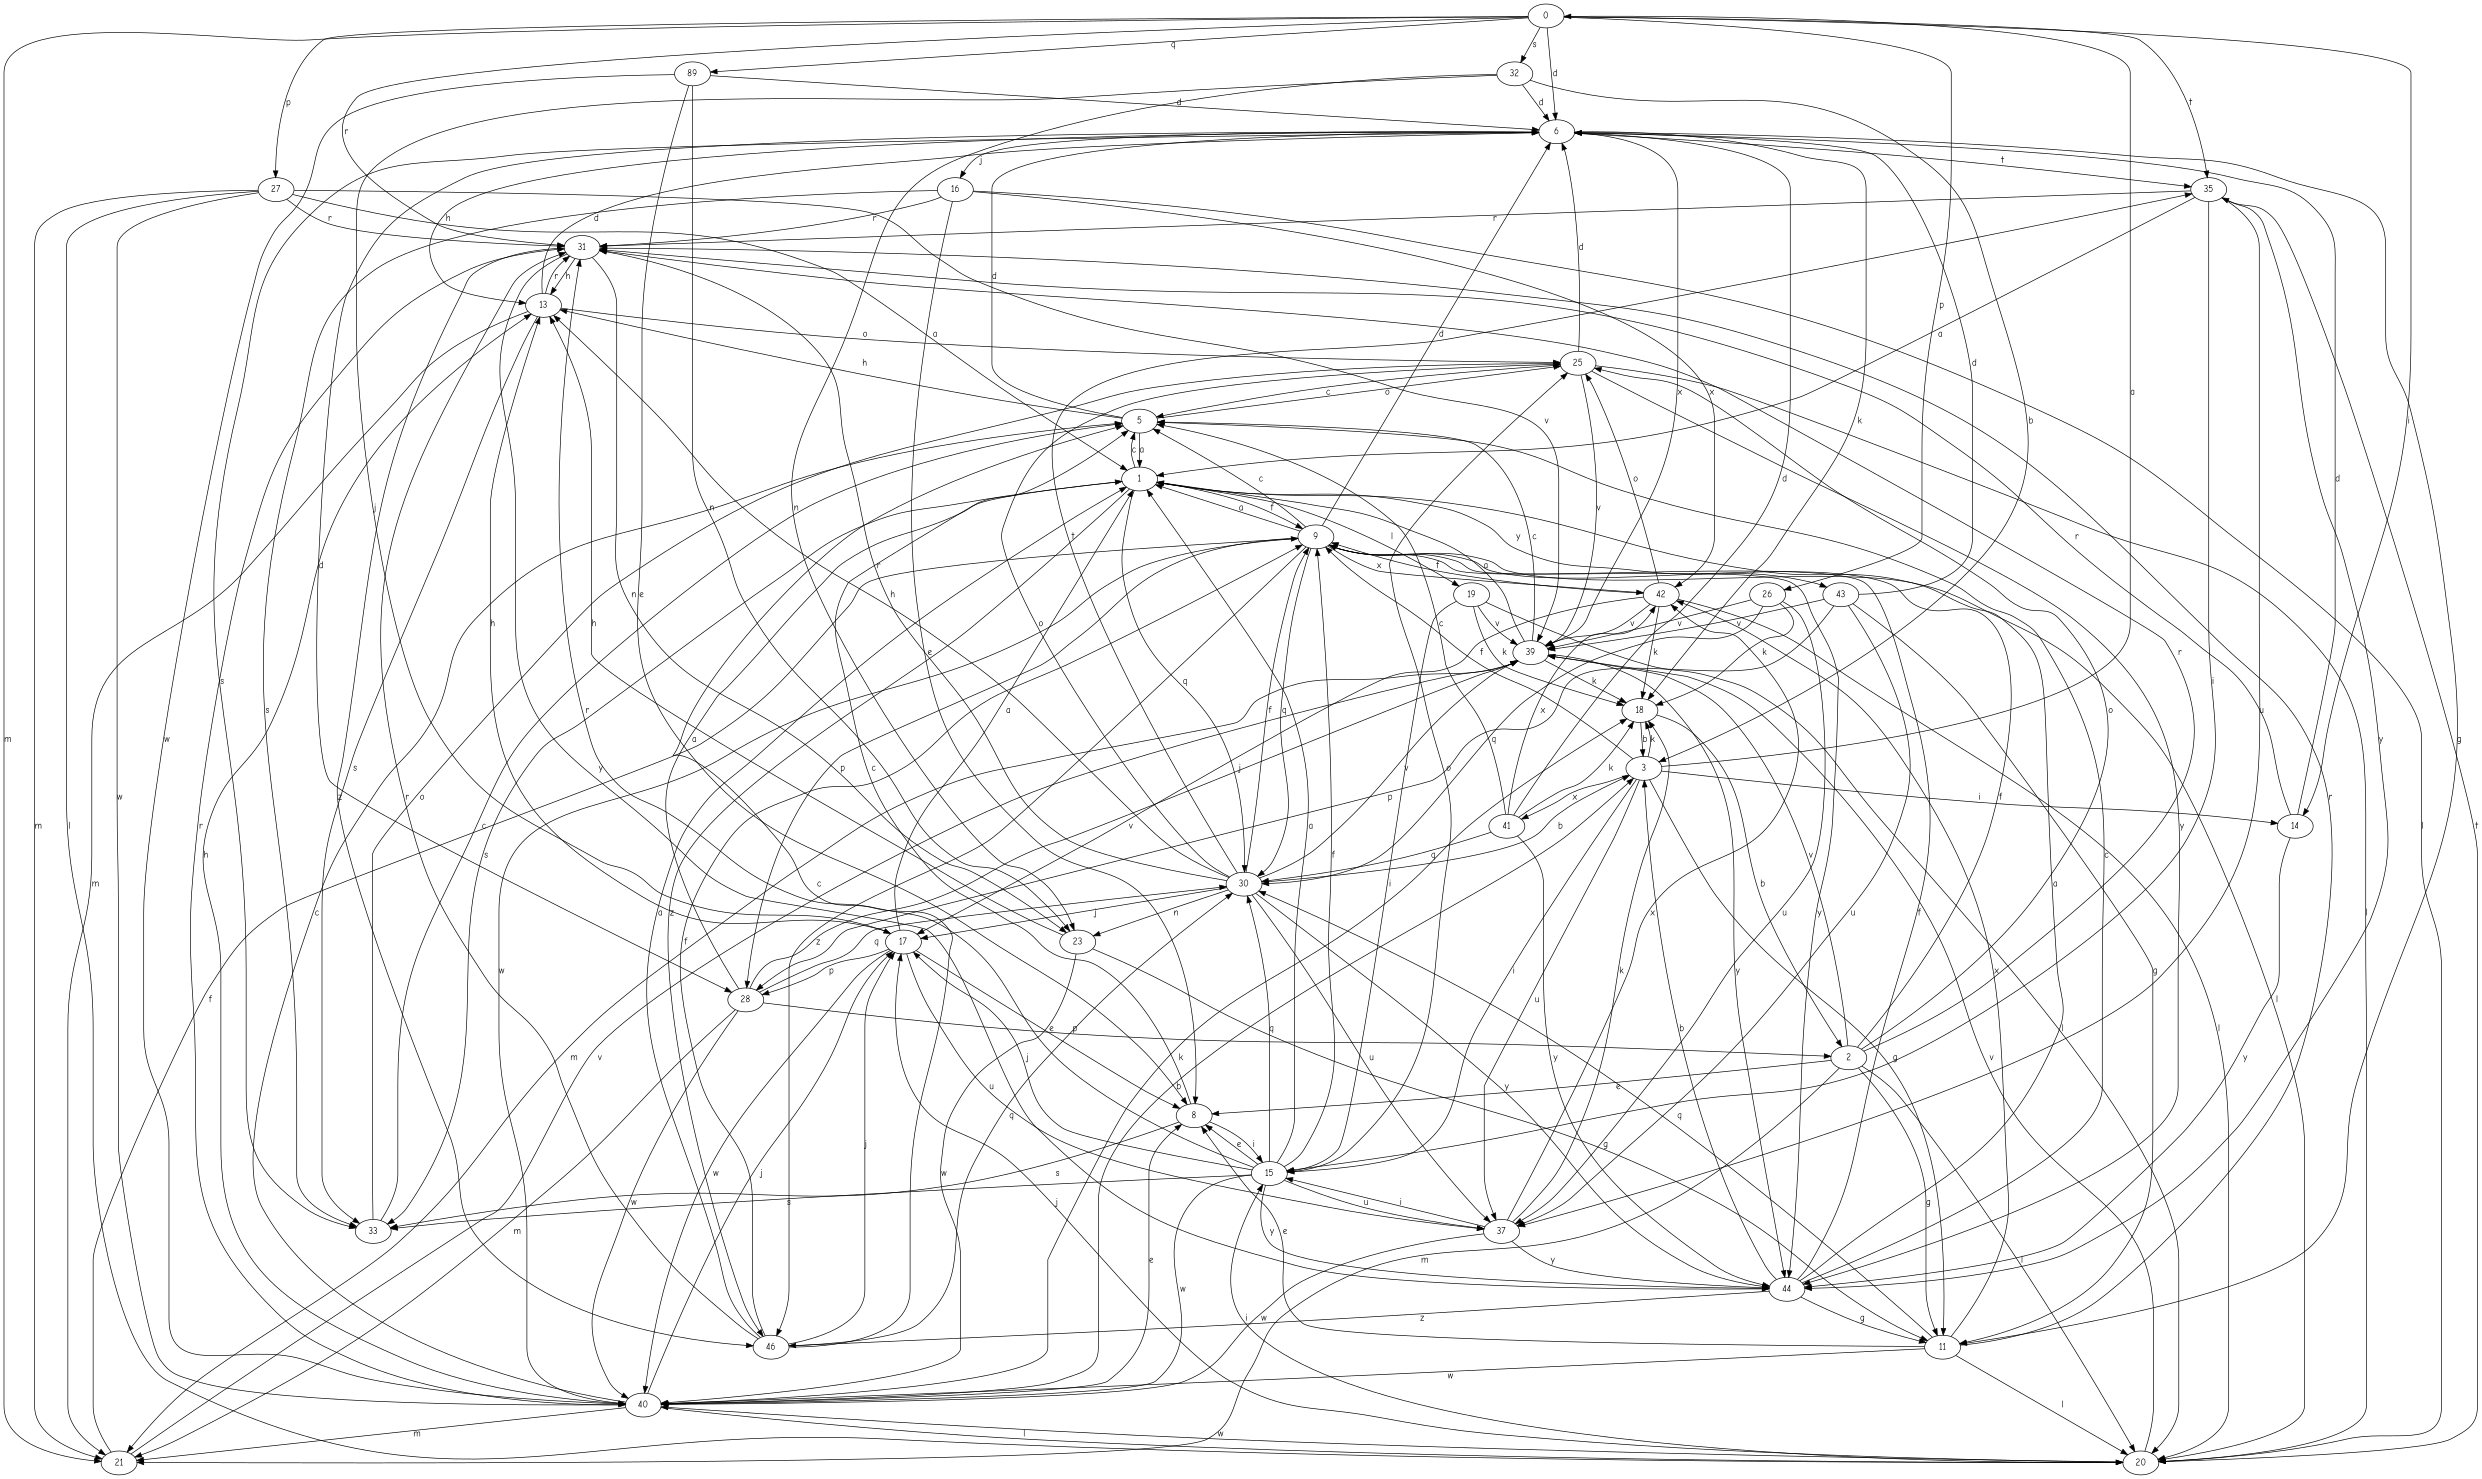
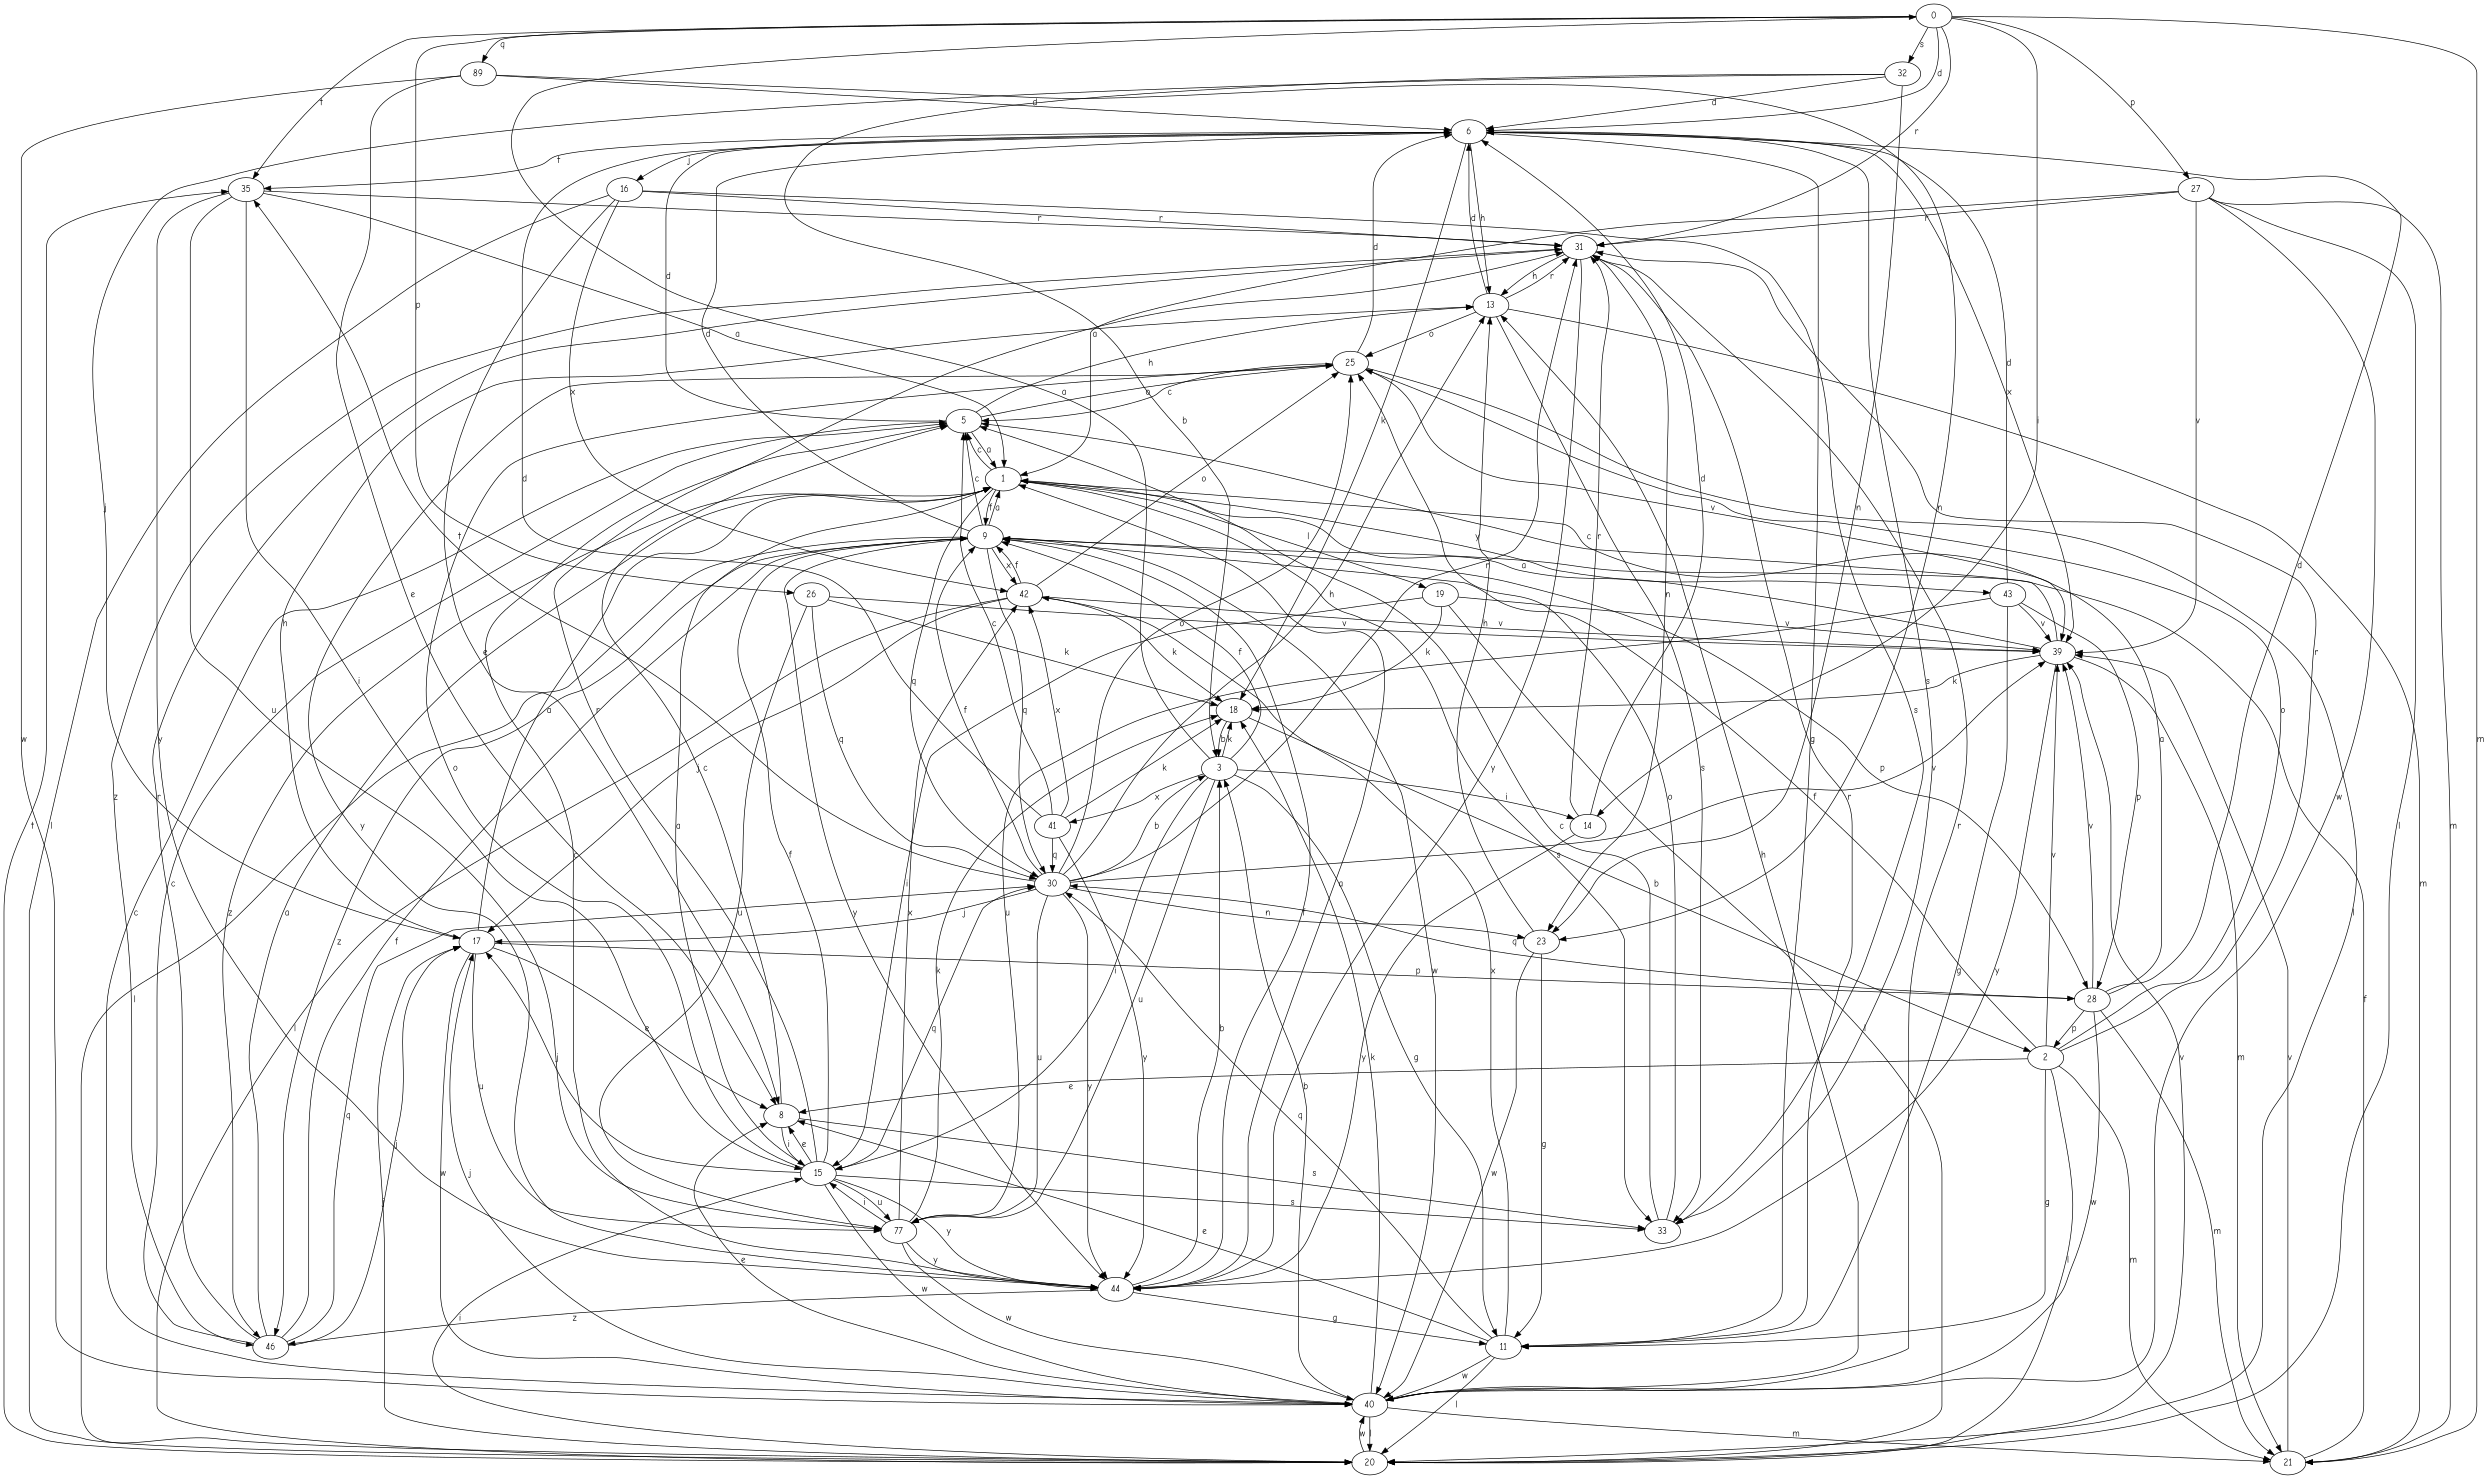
(451, 185) -> (2379, 193)
(1502, 1231) -> (899, 1231)
